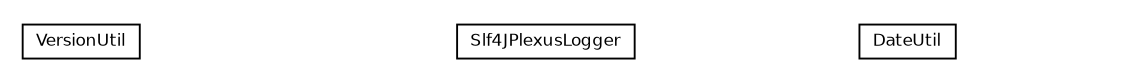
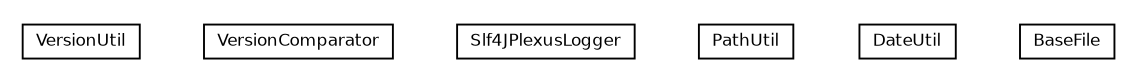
none -> (298, 42)
none -> (746, 42)
none -> (1067, 42)
